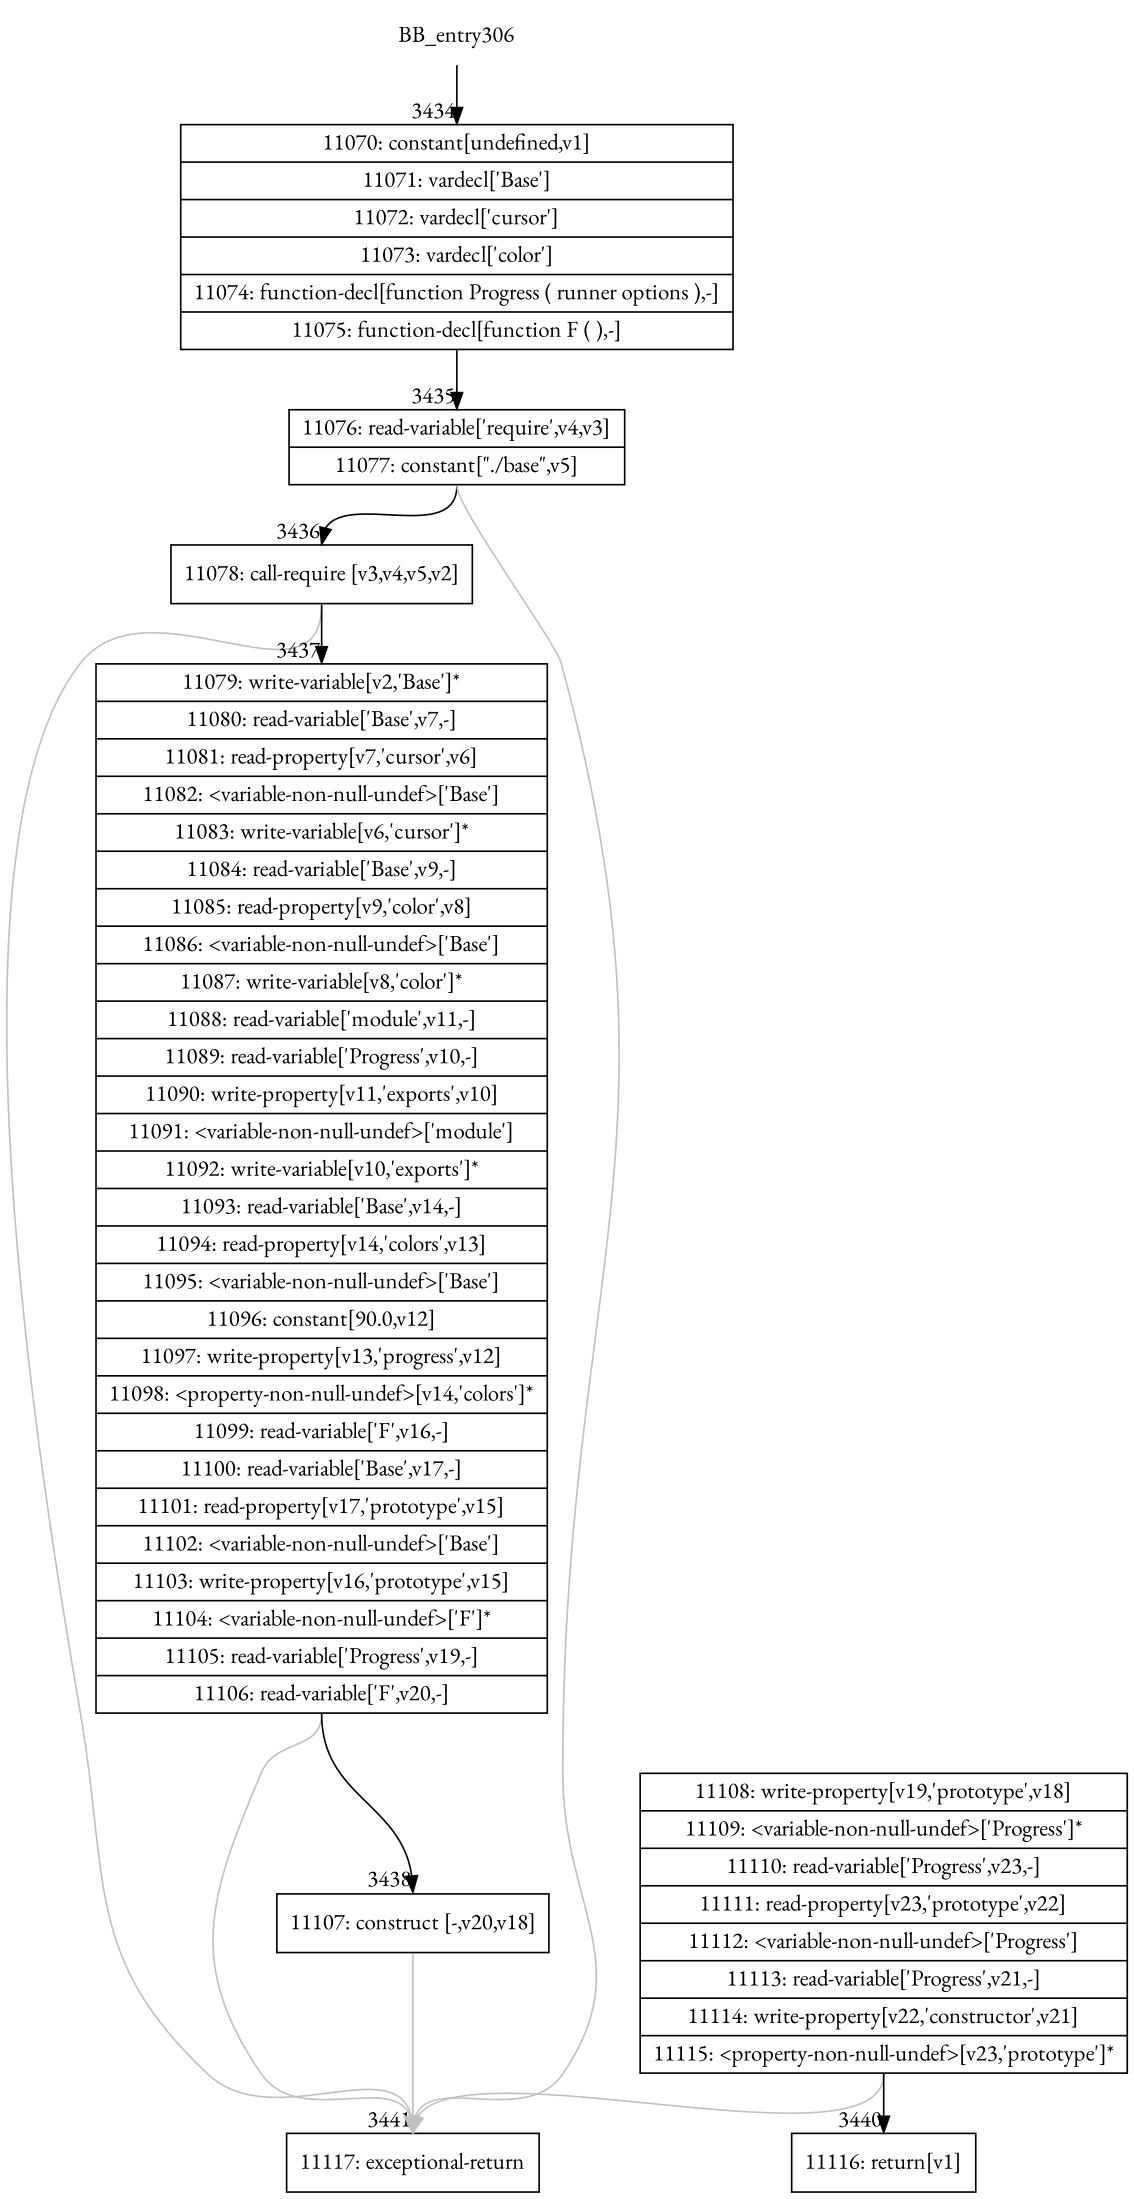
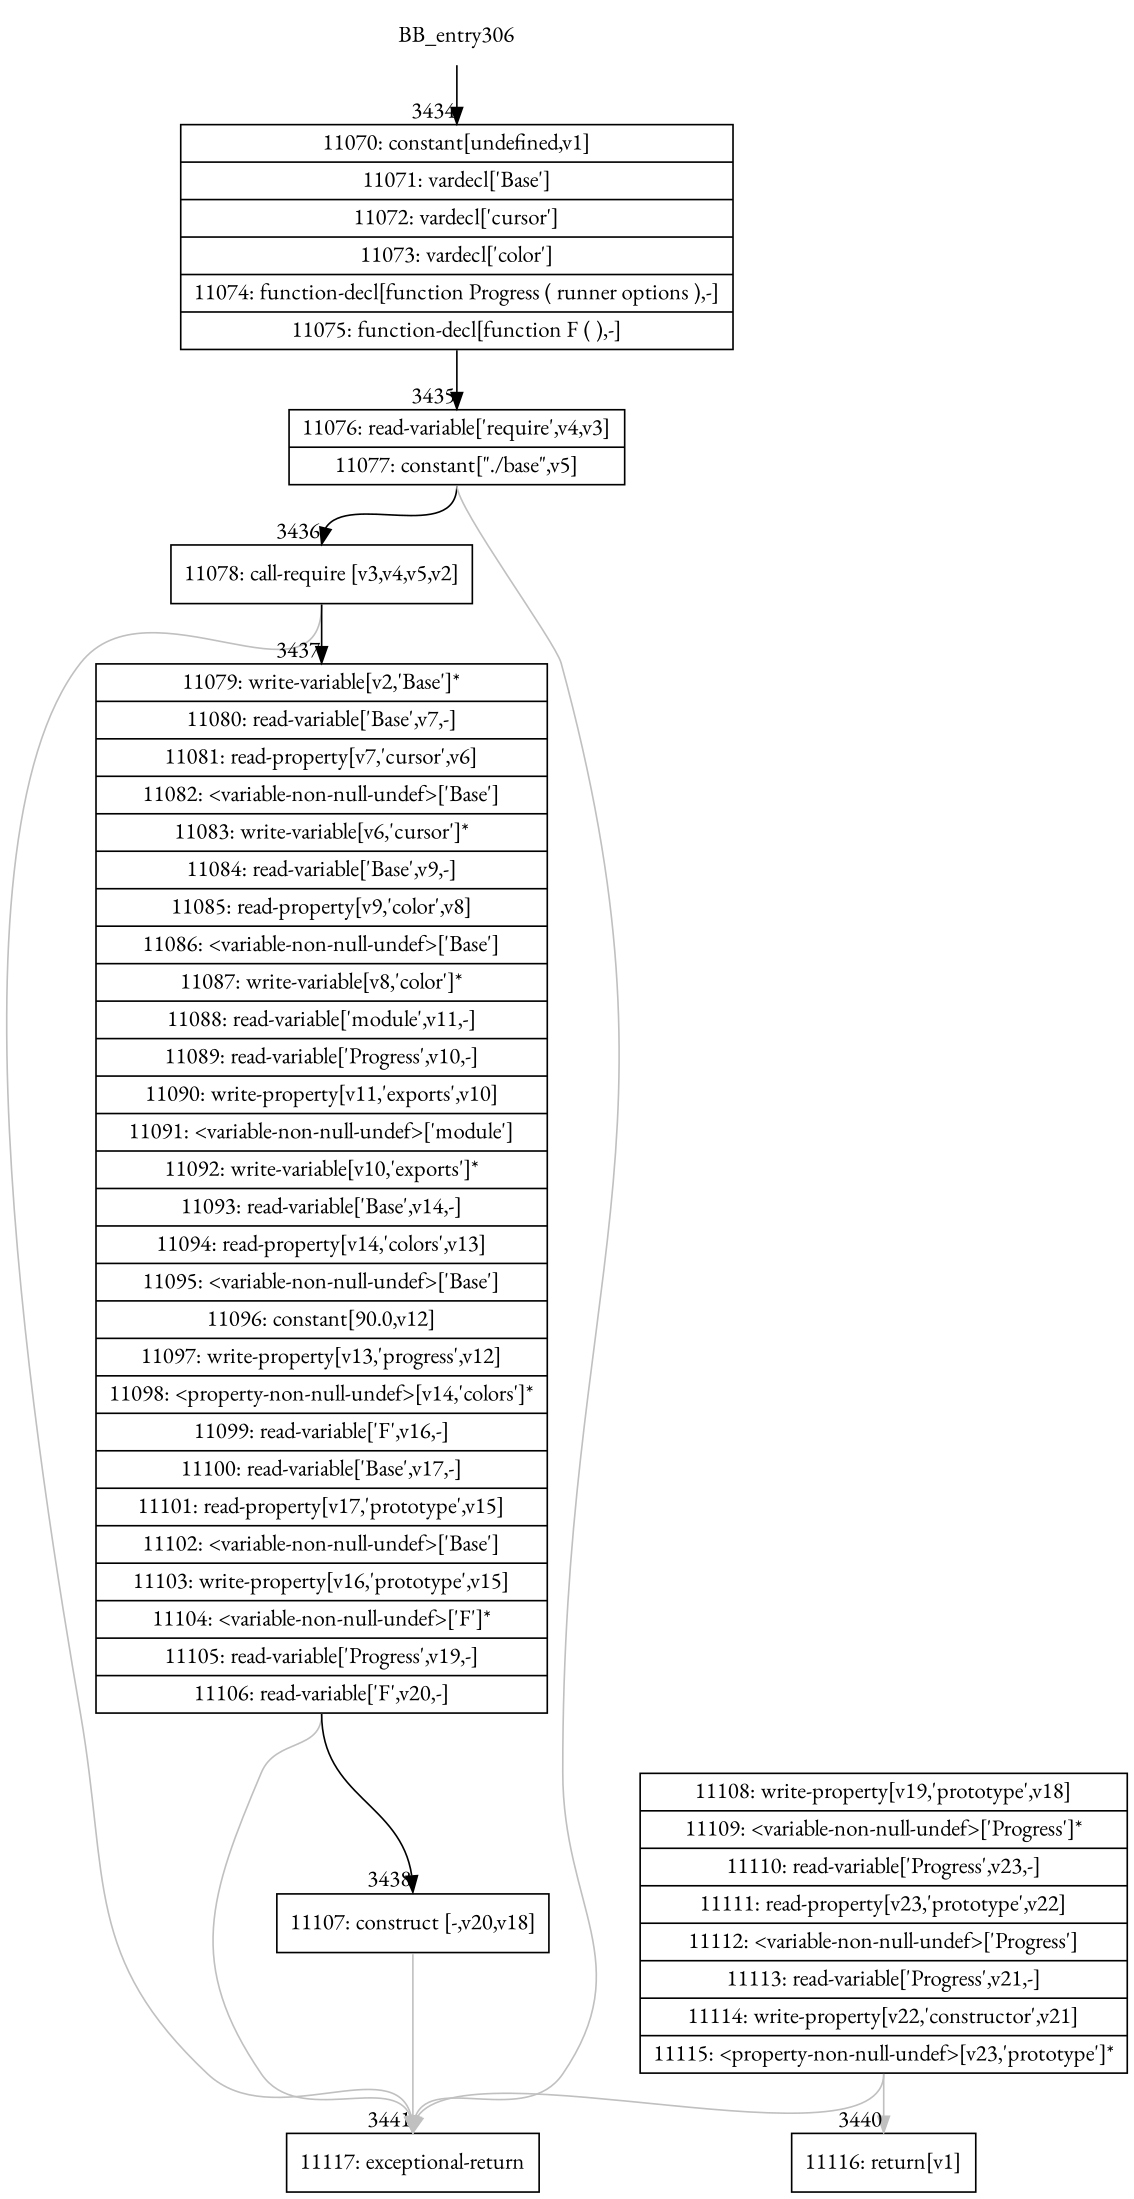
(884, 2095) -> (884, 2095)
